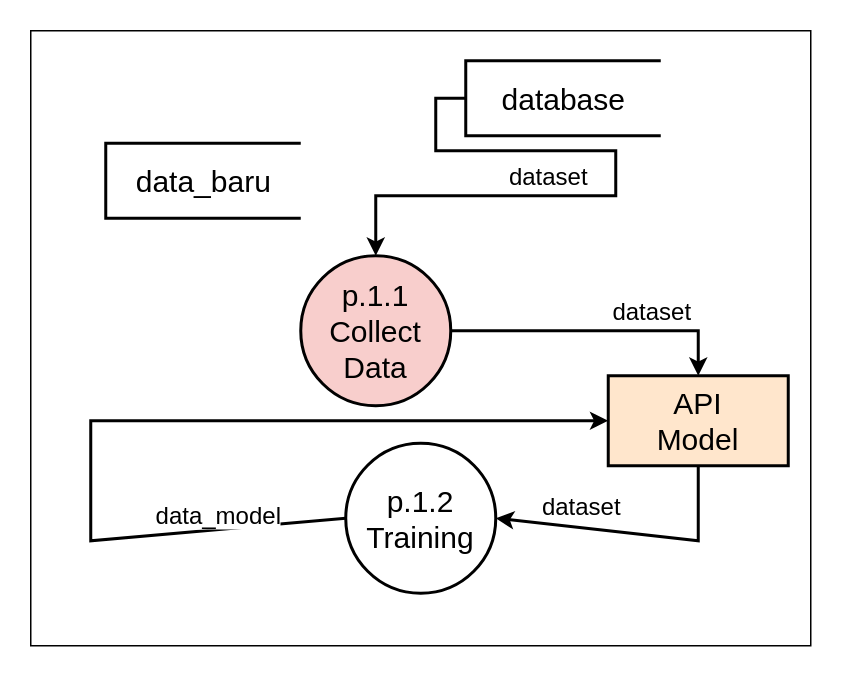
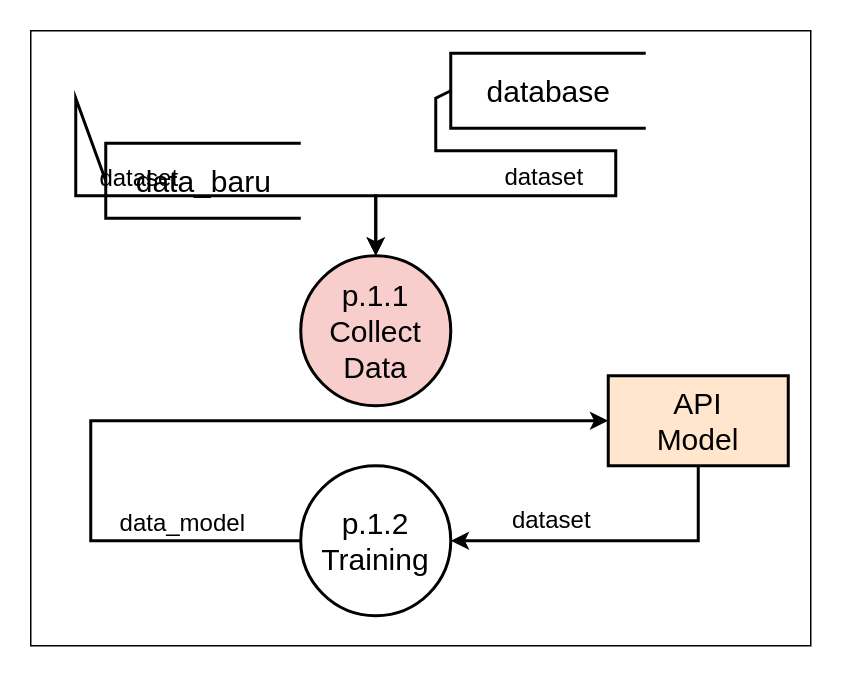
(563, 98) -> (548, 91)
none -> (136, 196)
(590, 331) -> none
(421, 518) -> (376, 541)
